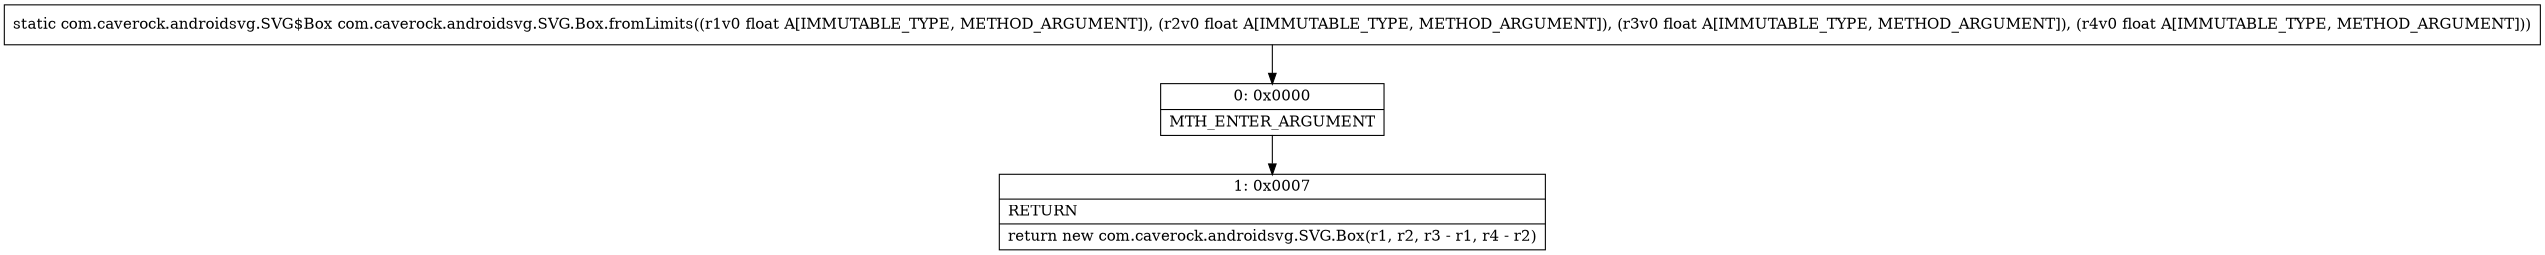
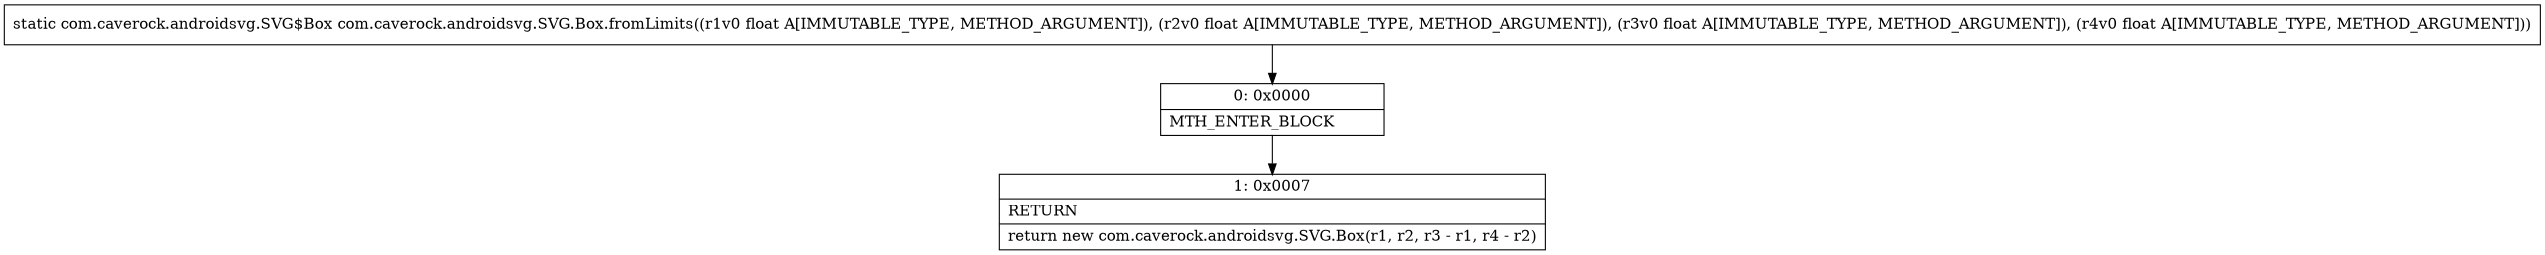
(1272, 122) -> (1252, 122)
